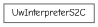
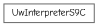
(49, 13) -> (49, 13)
